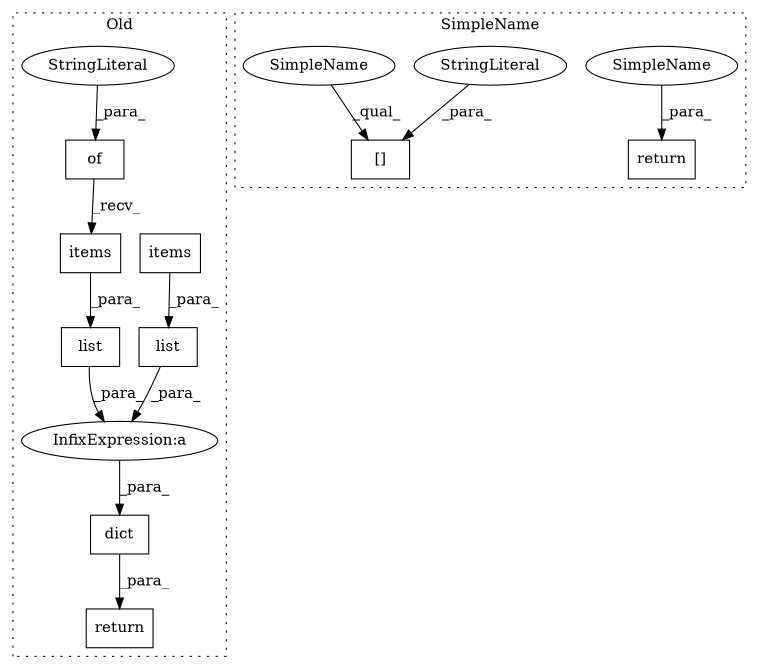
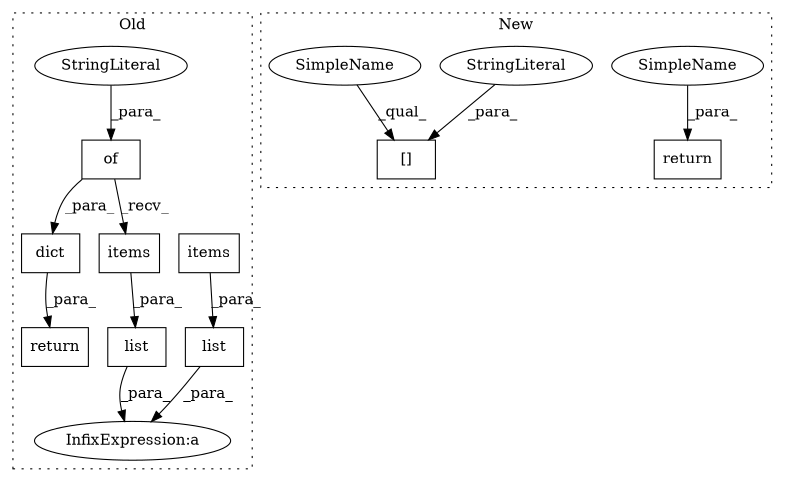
(490, 25) -> (516, 25)
(120, 482) -> (64, 199)
